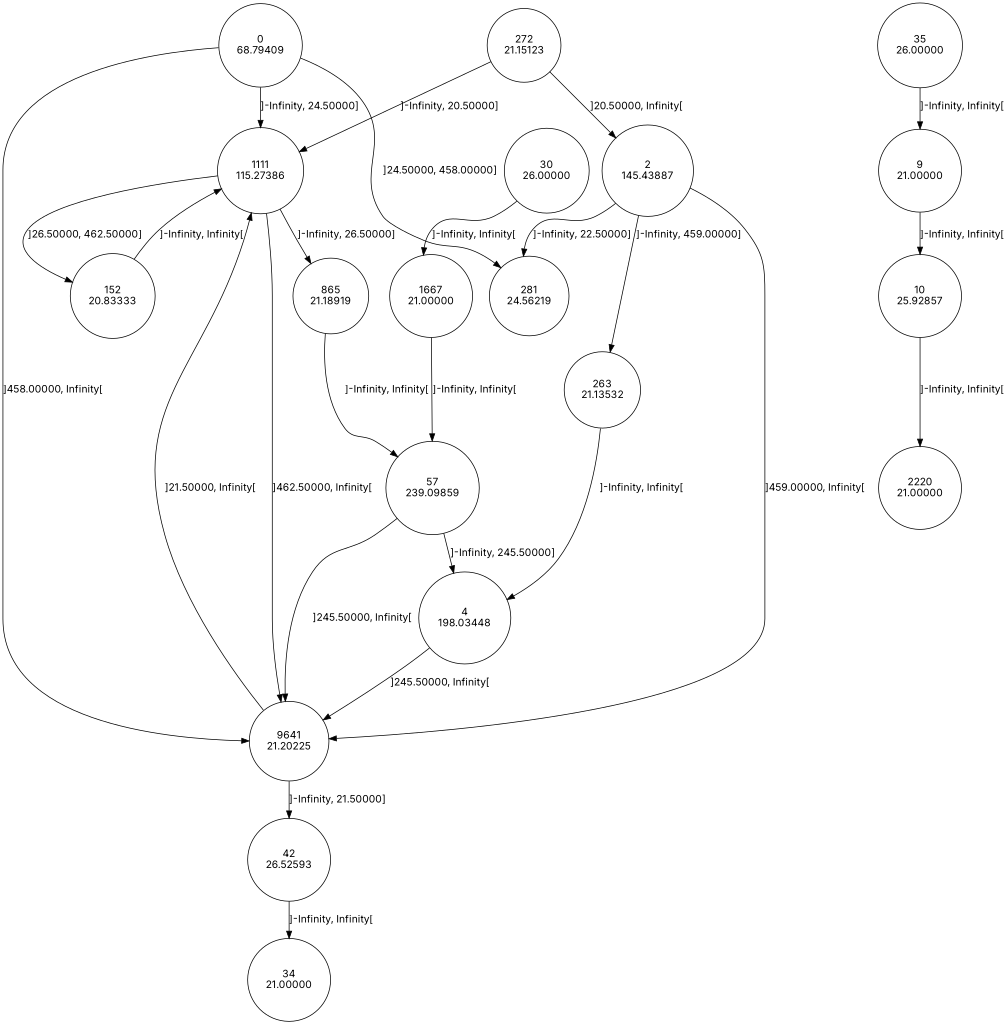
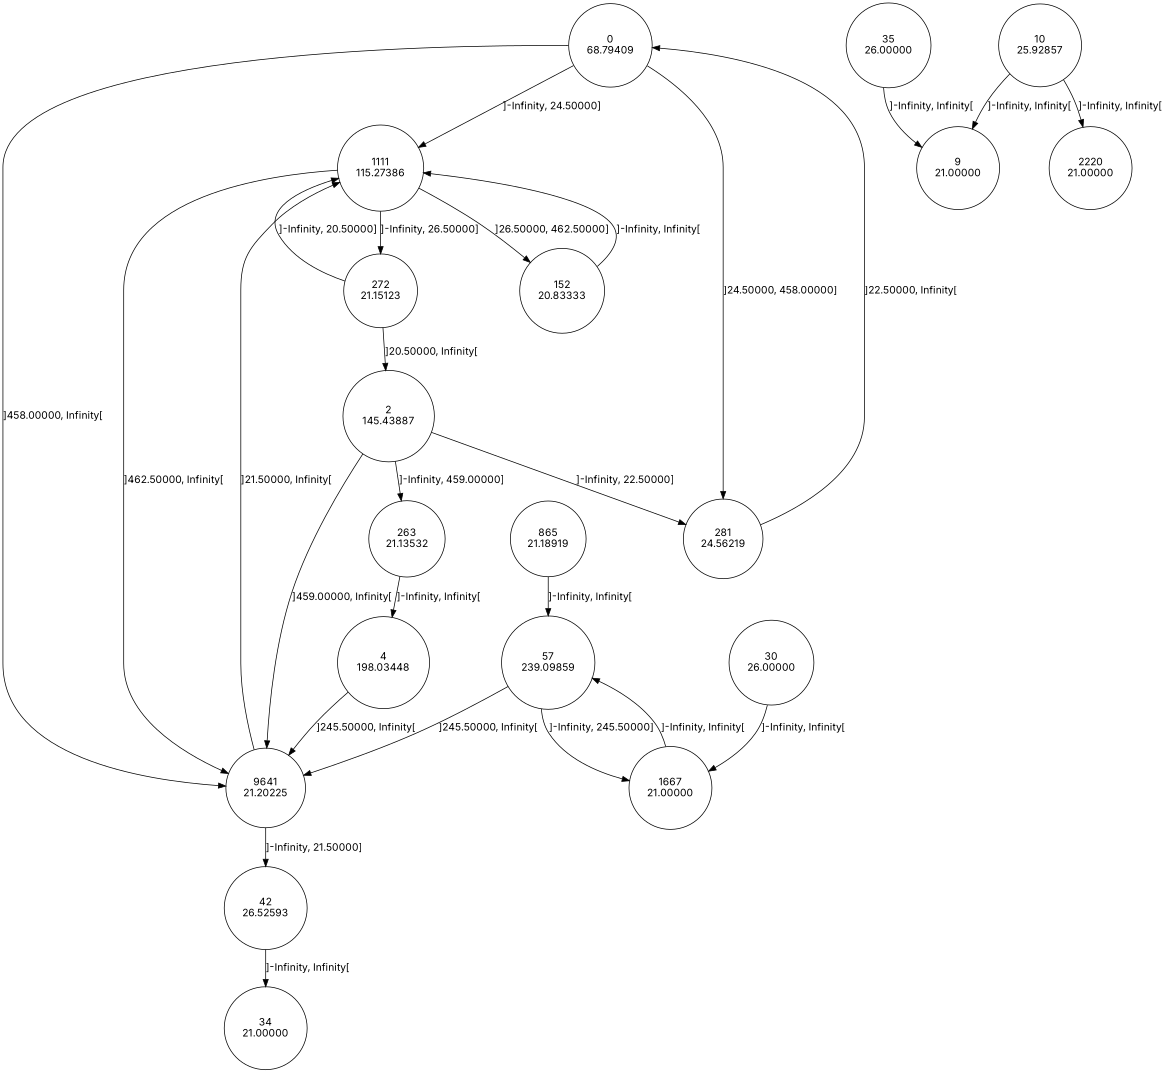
(920, 230) -> (991, 96)
(293, 233) -> (381, 229)
none -> (864, 242)
(448, 549) -> (571, 755)
